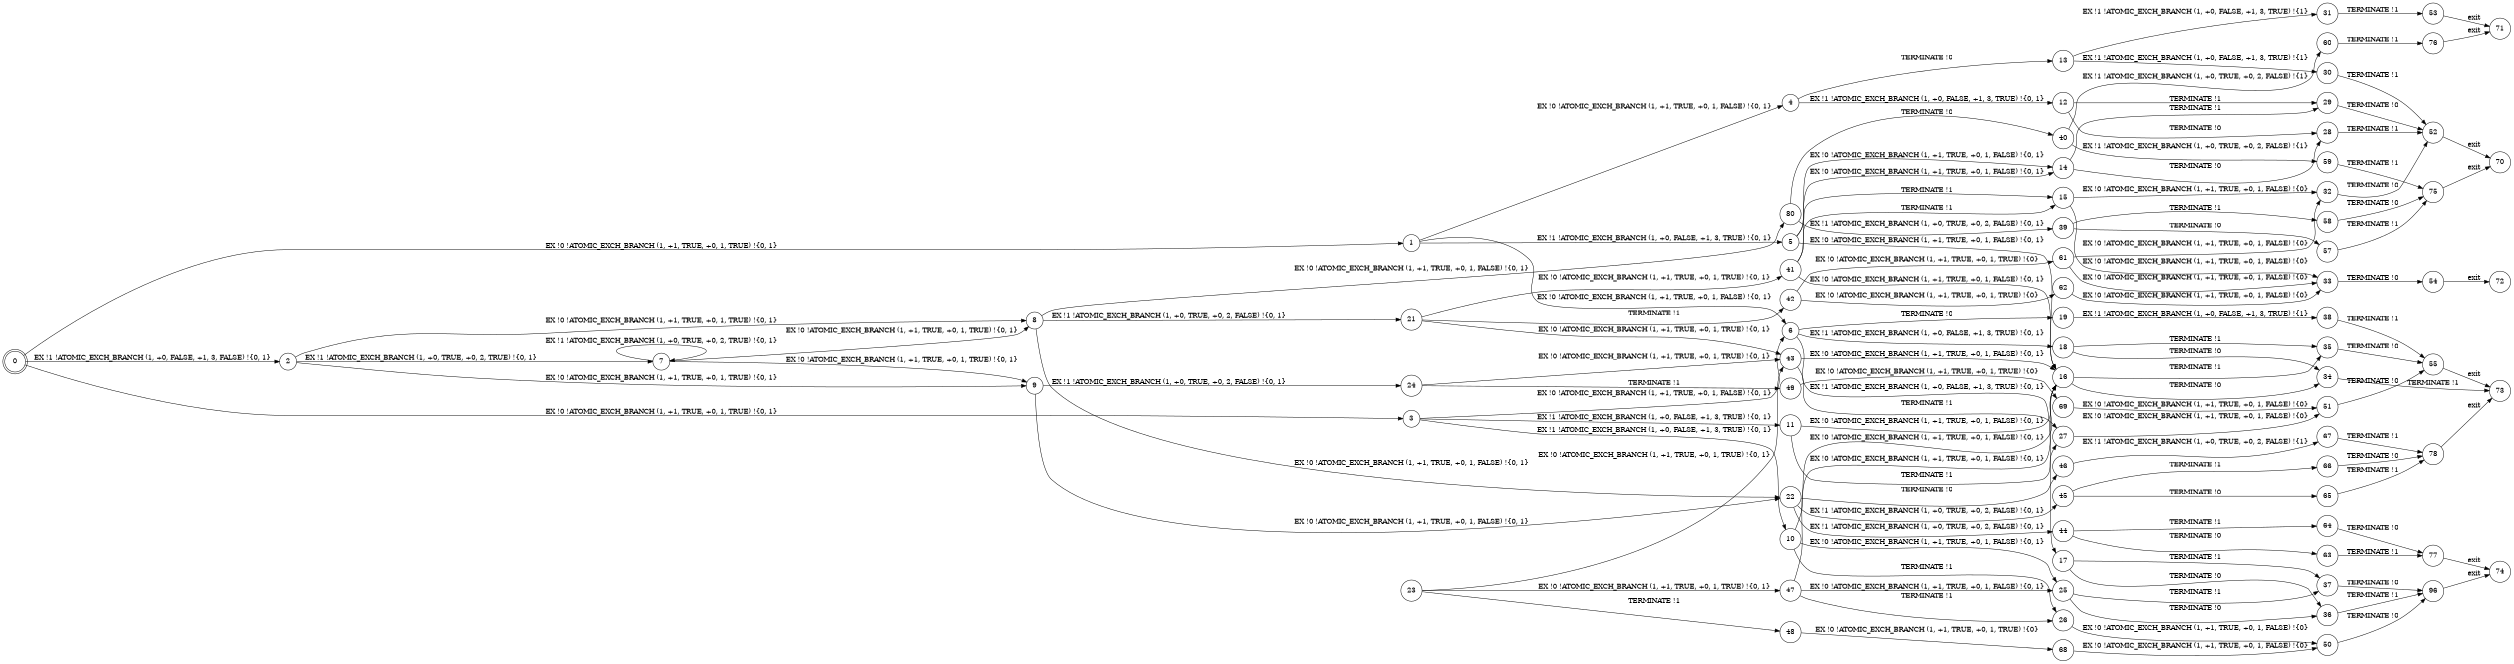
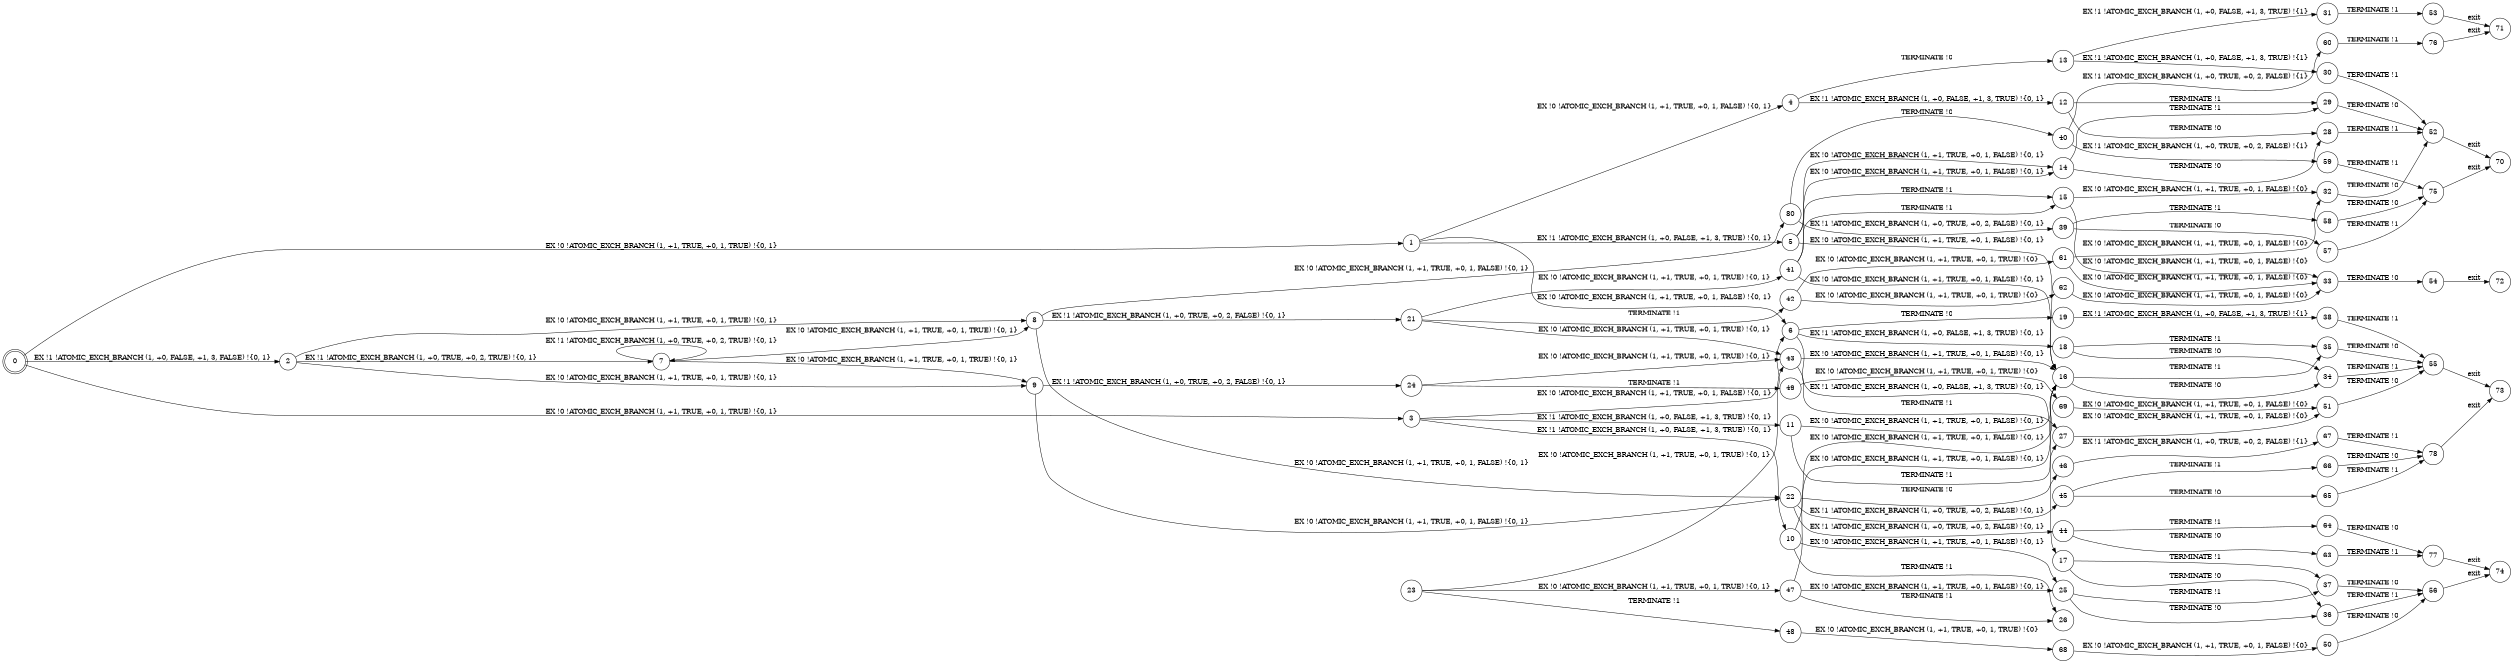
(2411, 387) -> (2378, 373)
(2433, 591) -> (2433, 591)
(2191, 641) -> none
